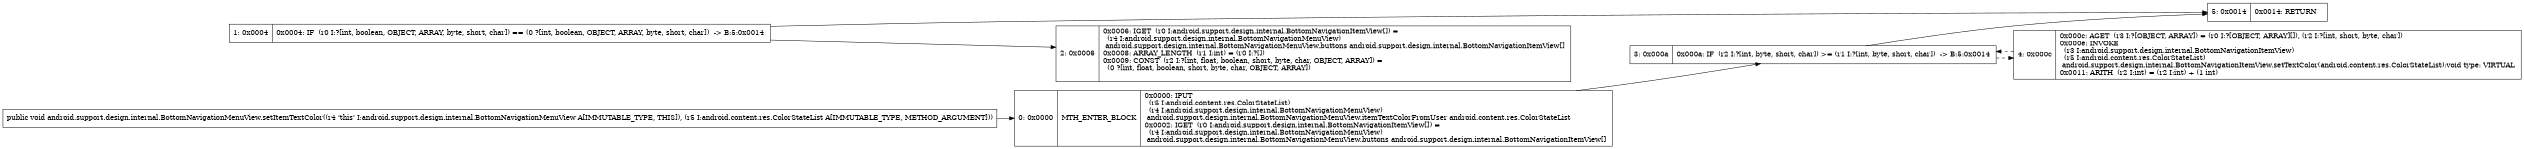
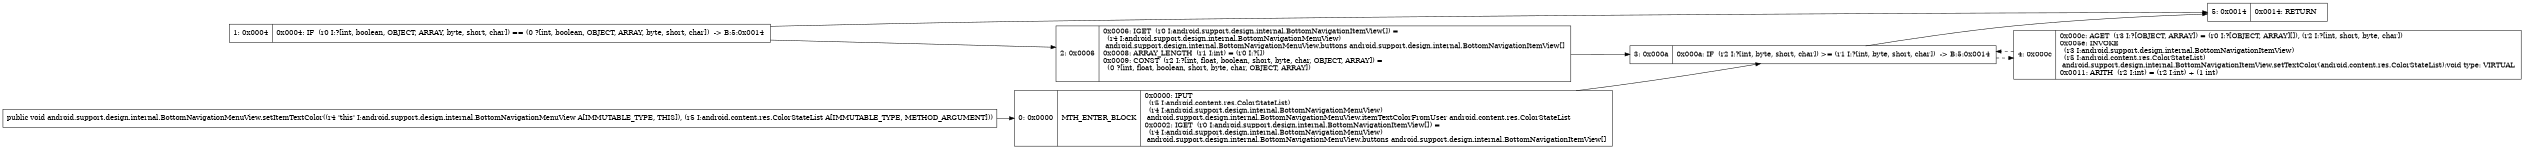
(2091, 44) -> (2091, 44)
none -> (1598, 54)
